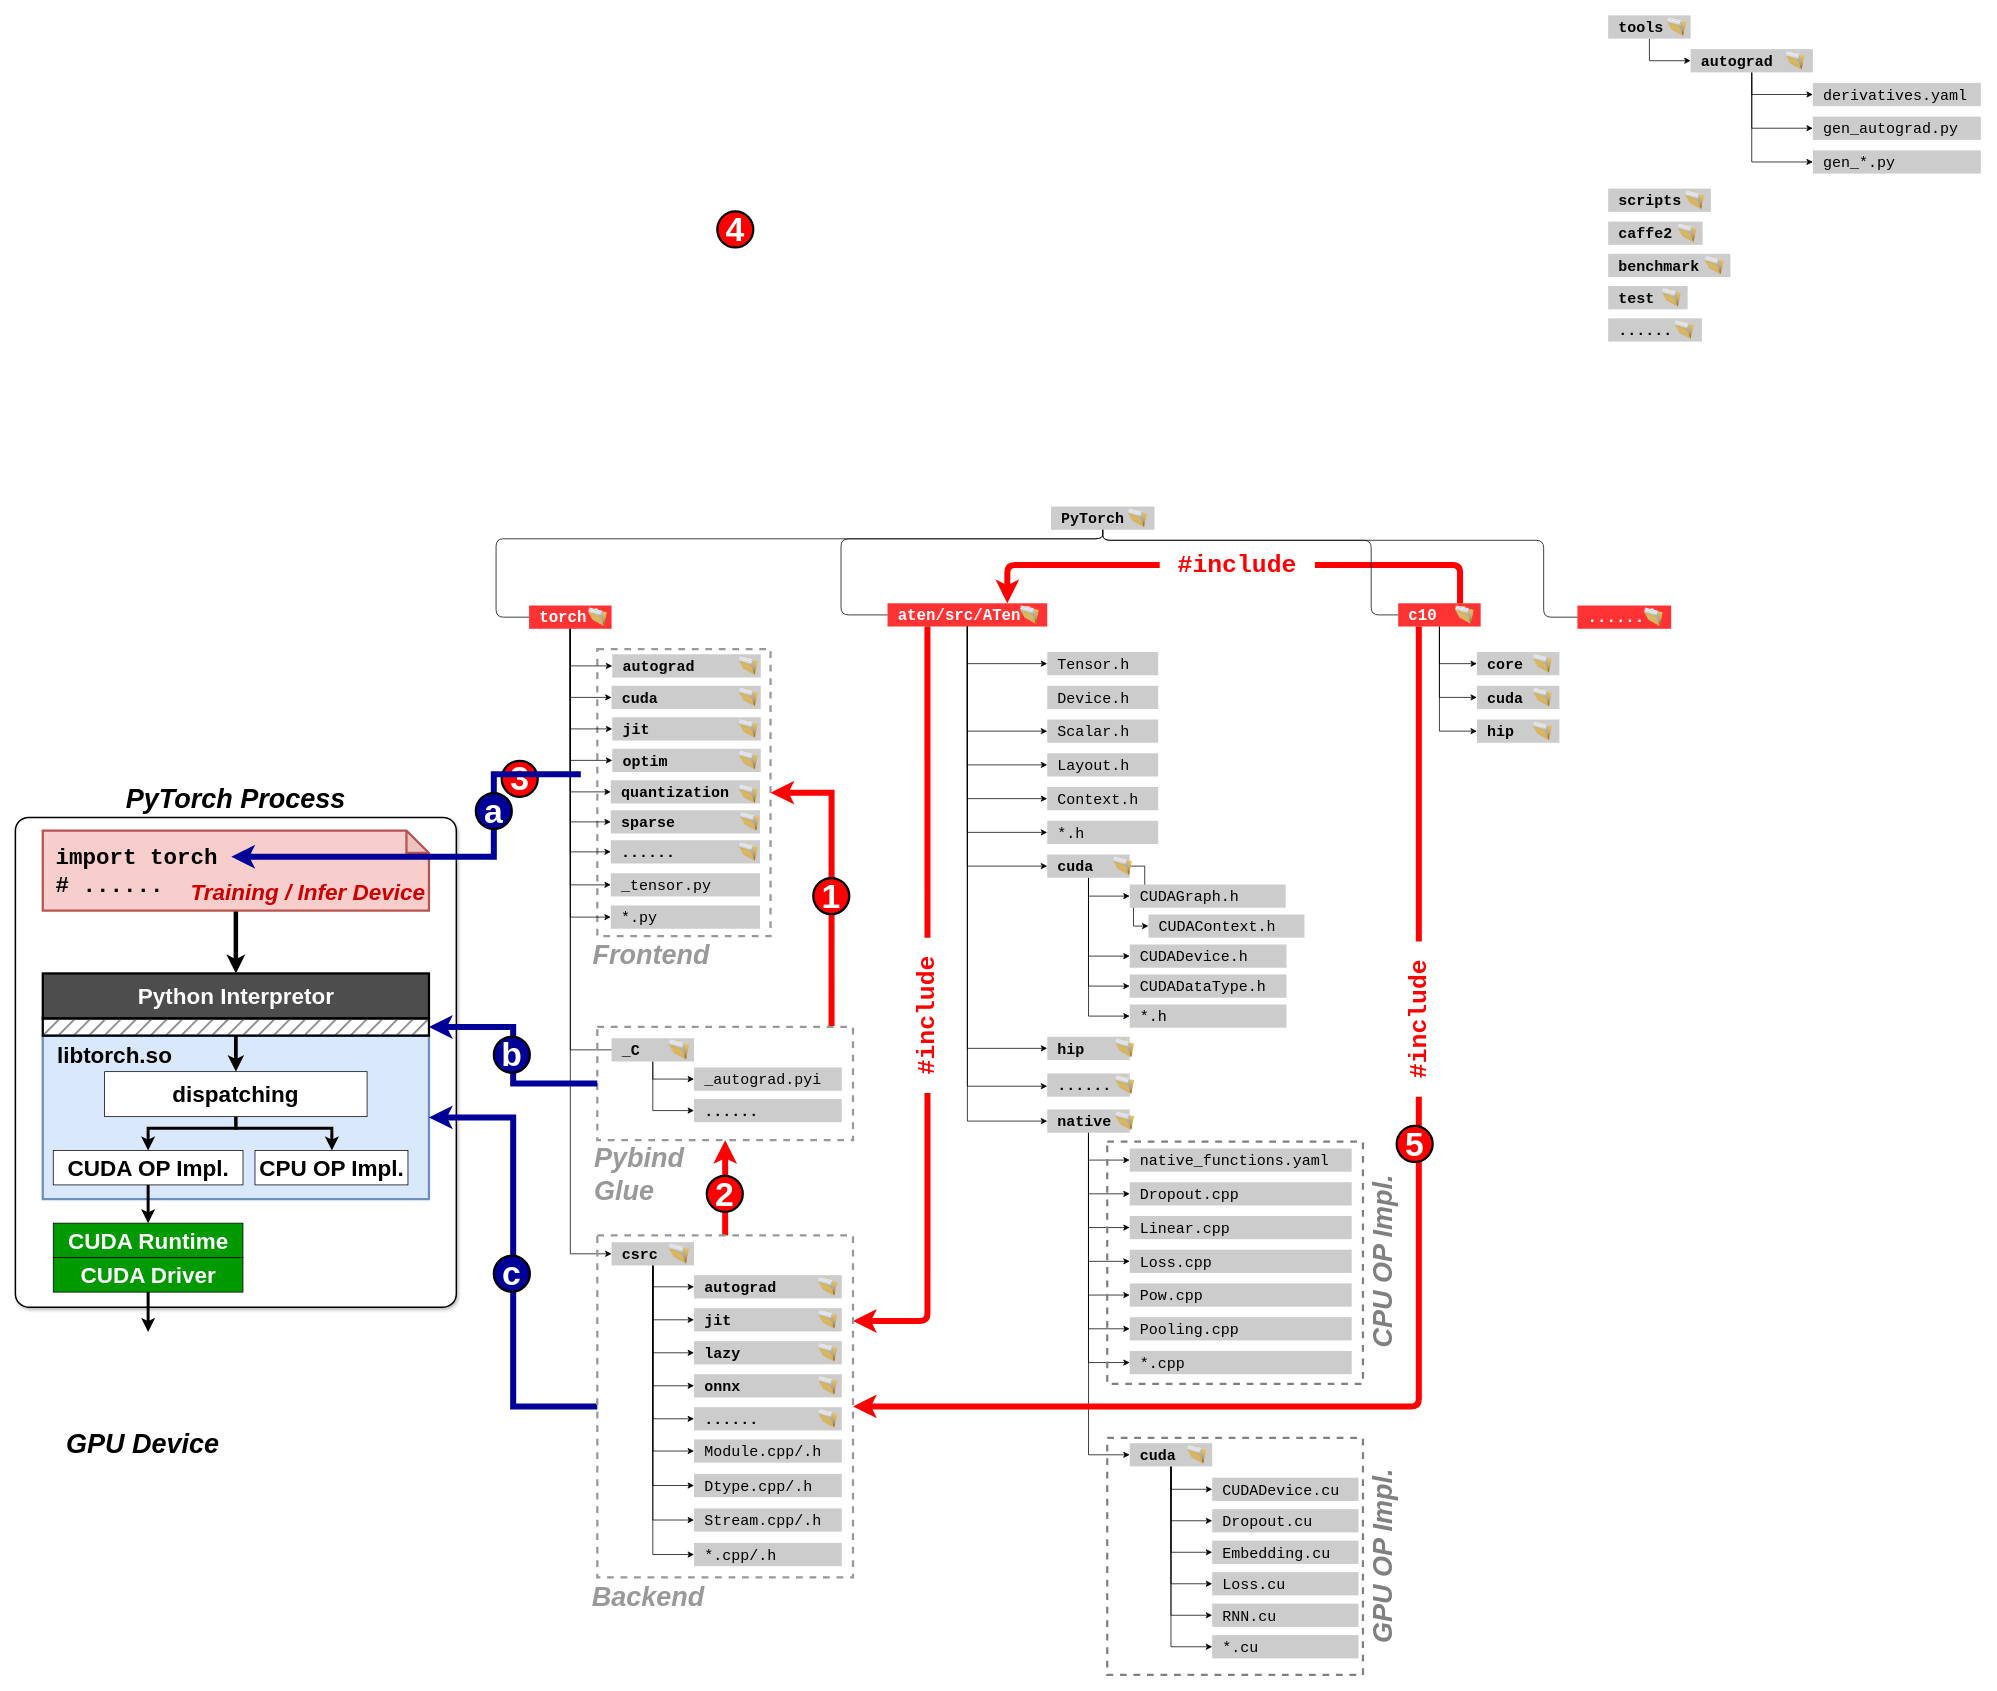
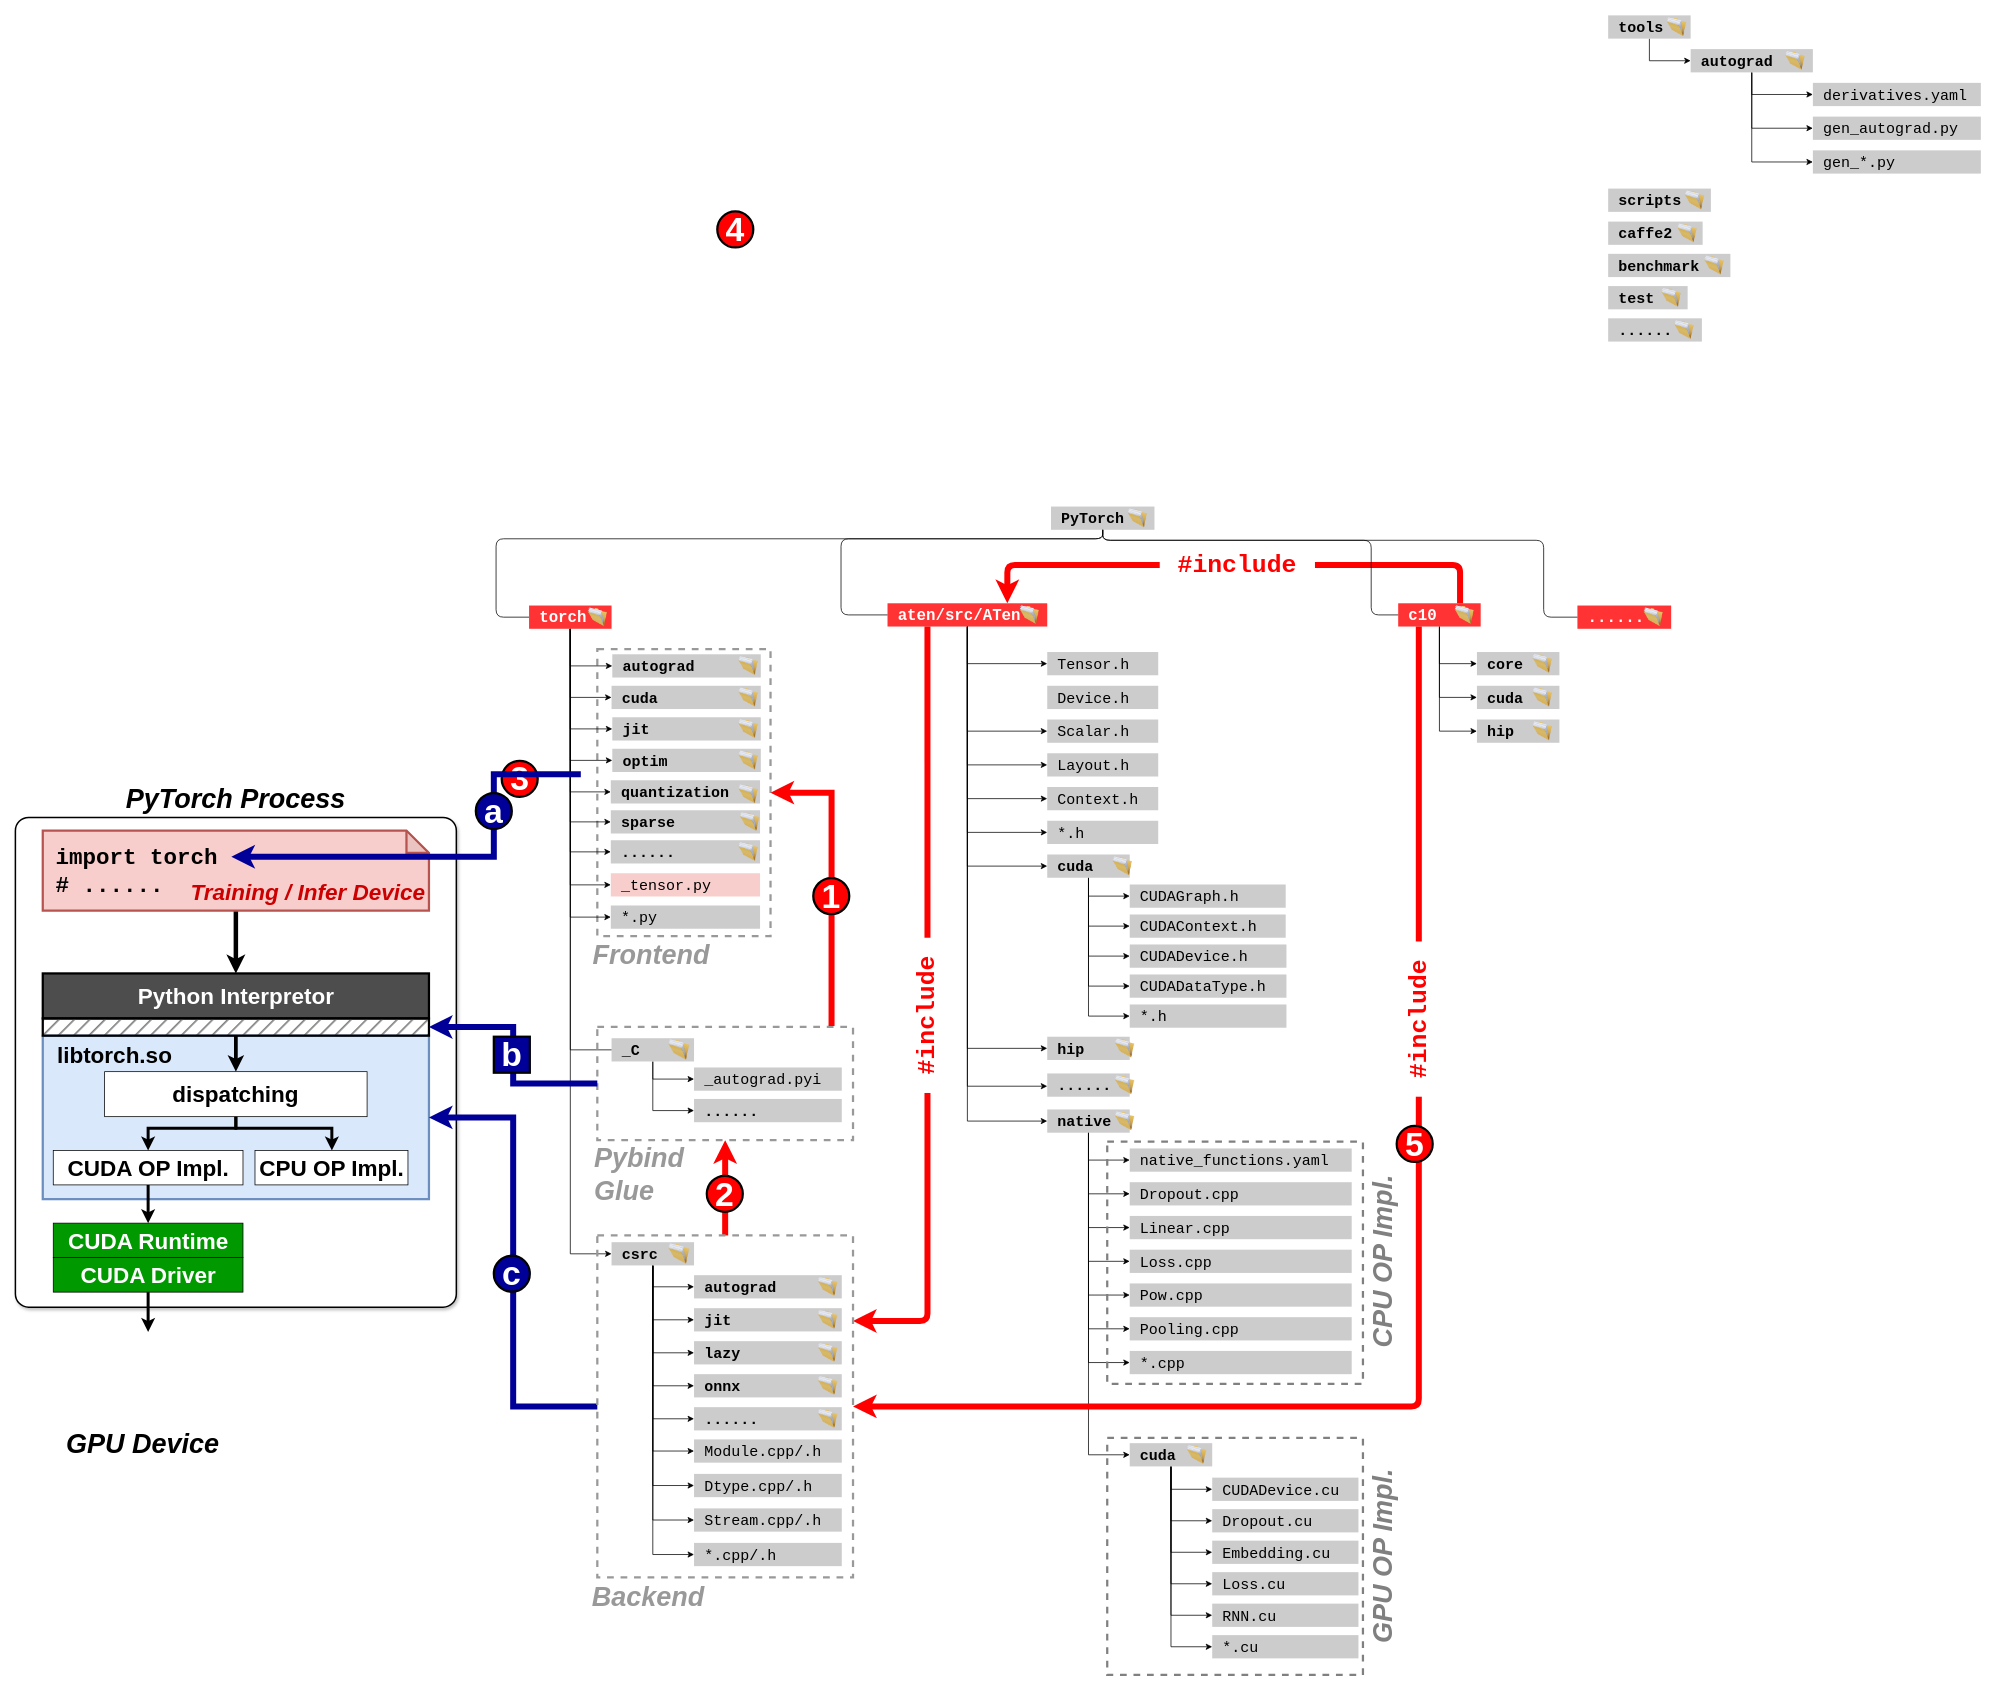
(686, 885) -> (686, 885)
(1227, 926) -> (1208, 926)
(512, 1055) -> (512, 1055)
